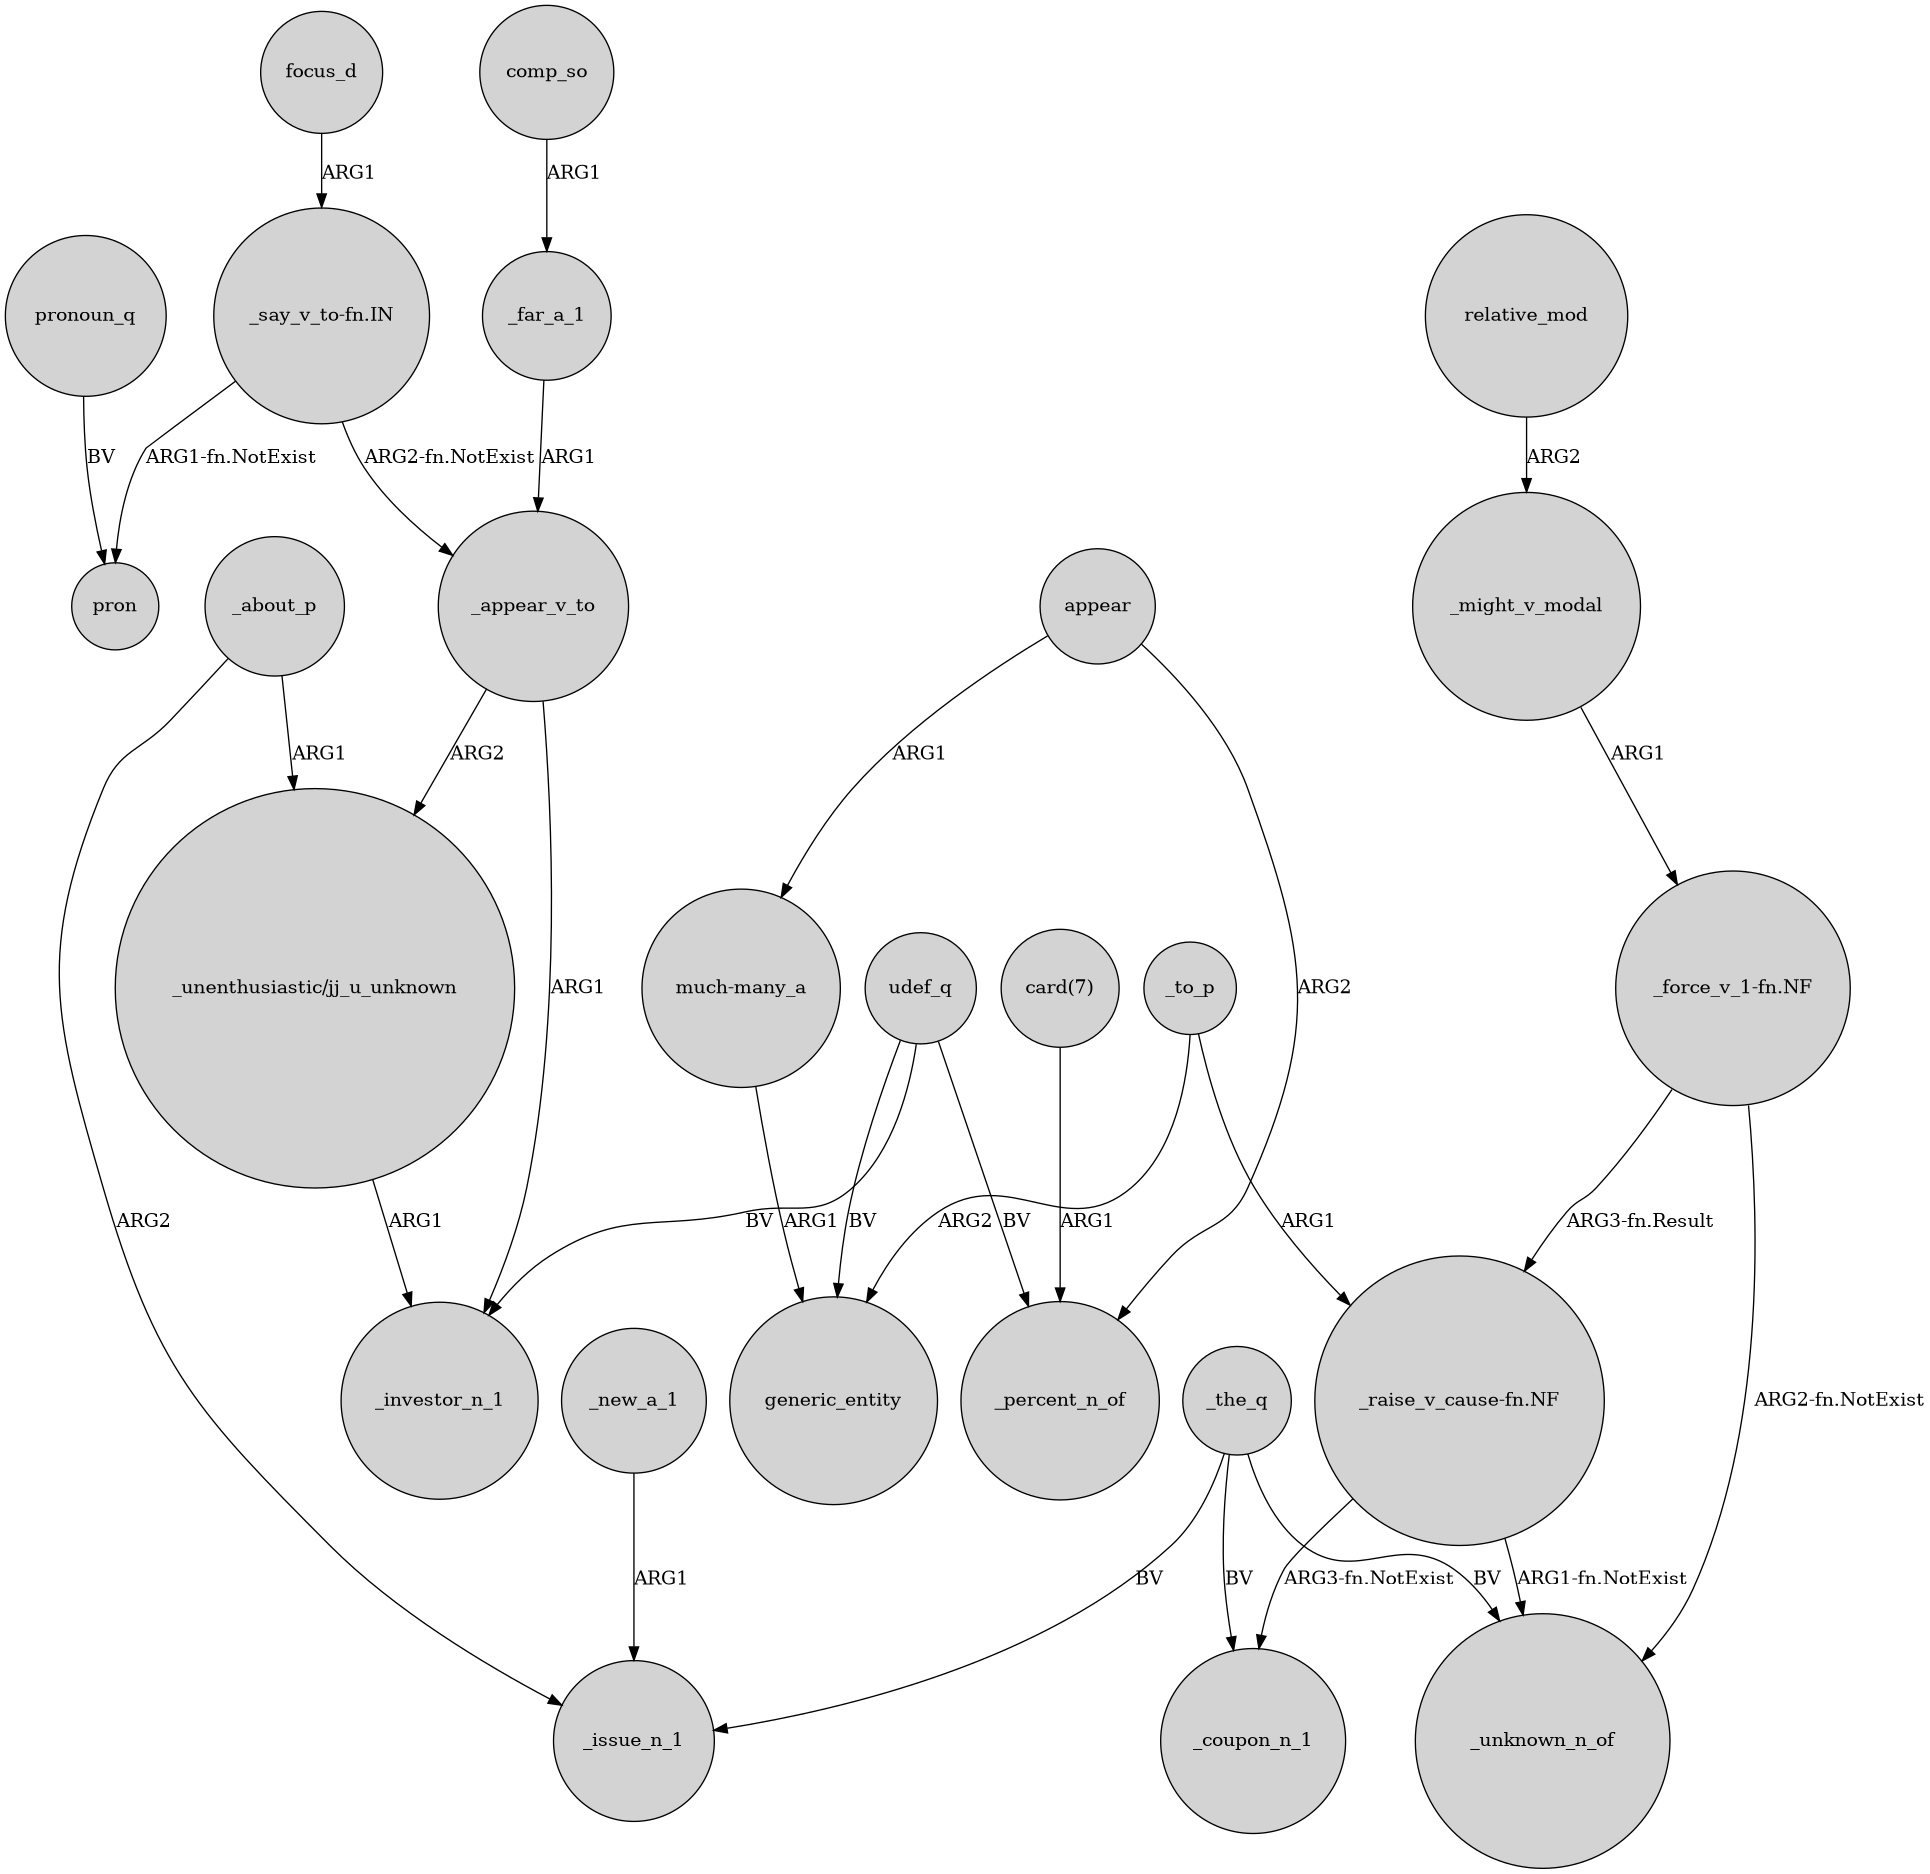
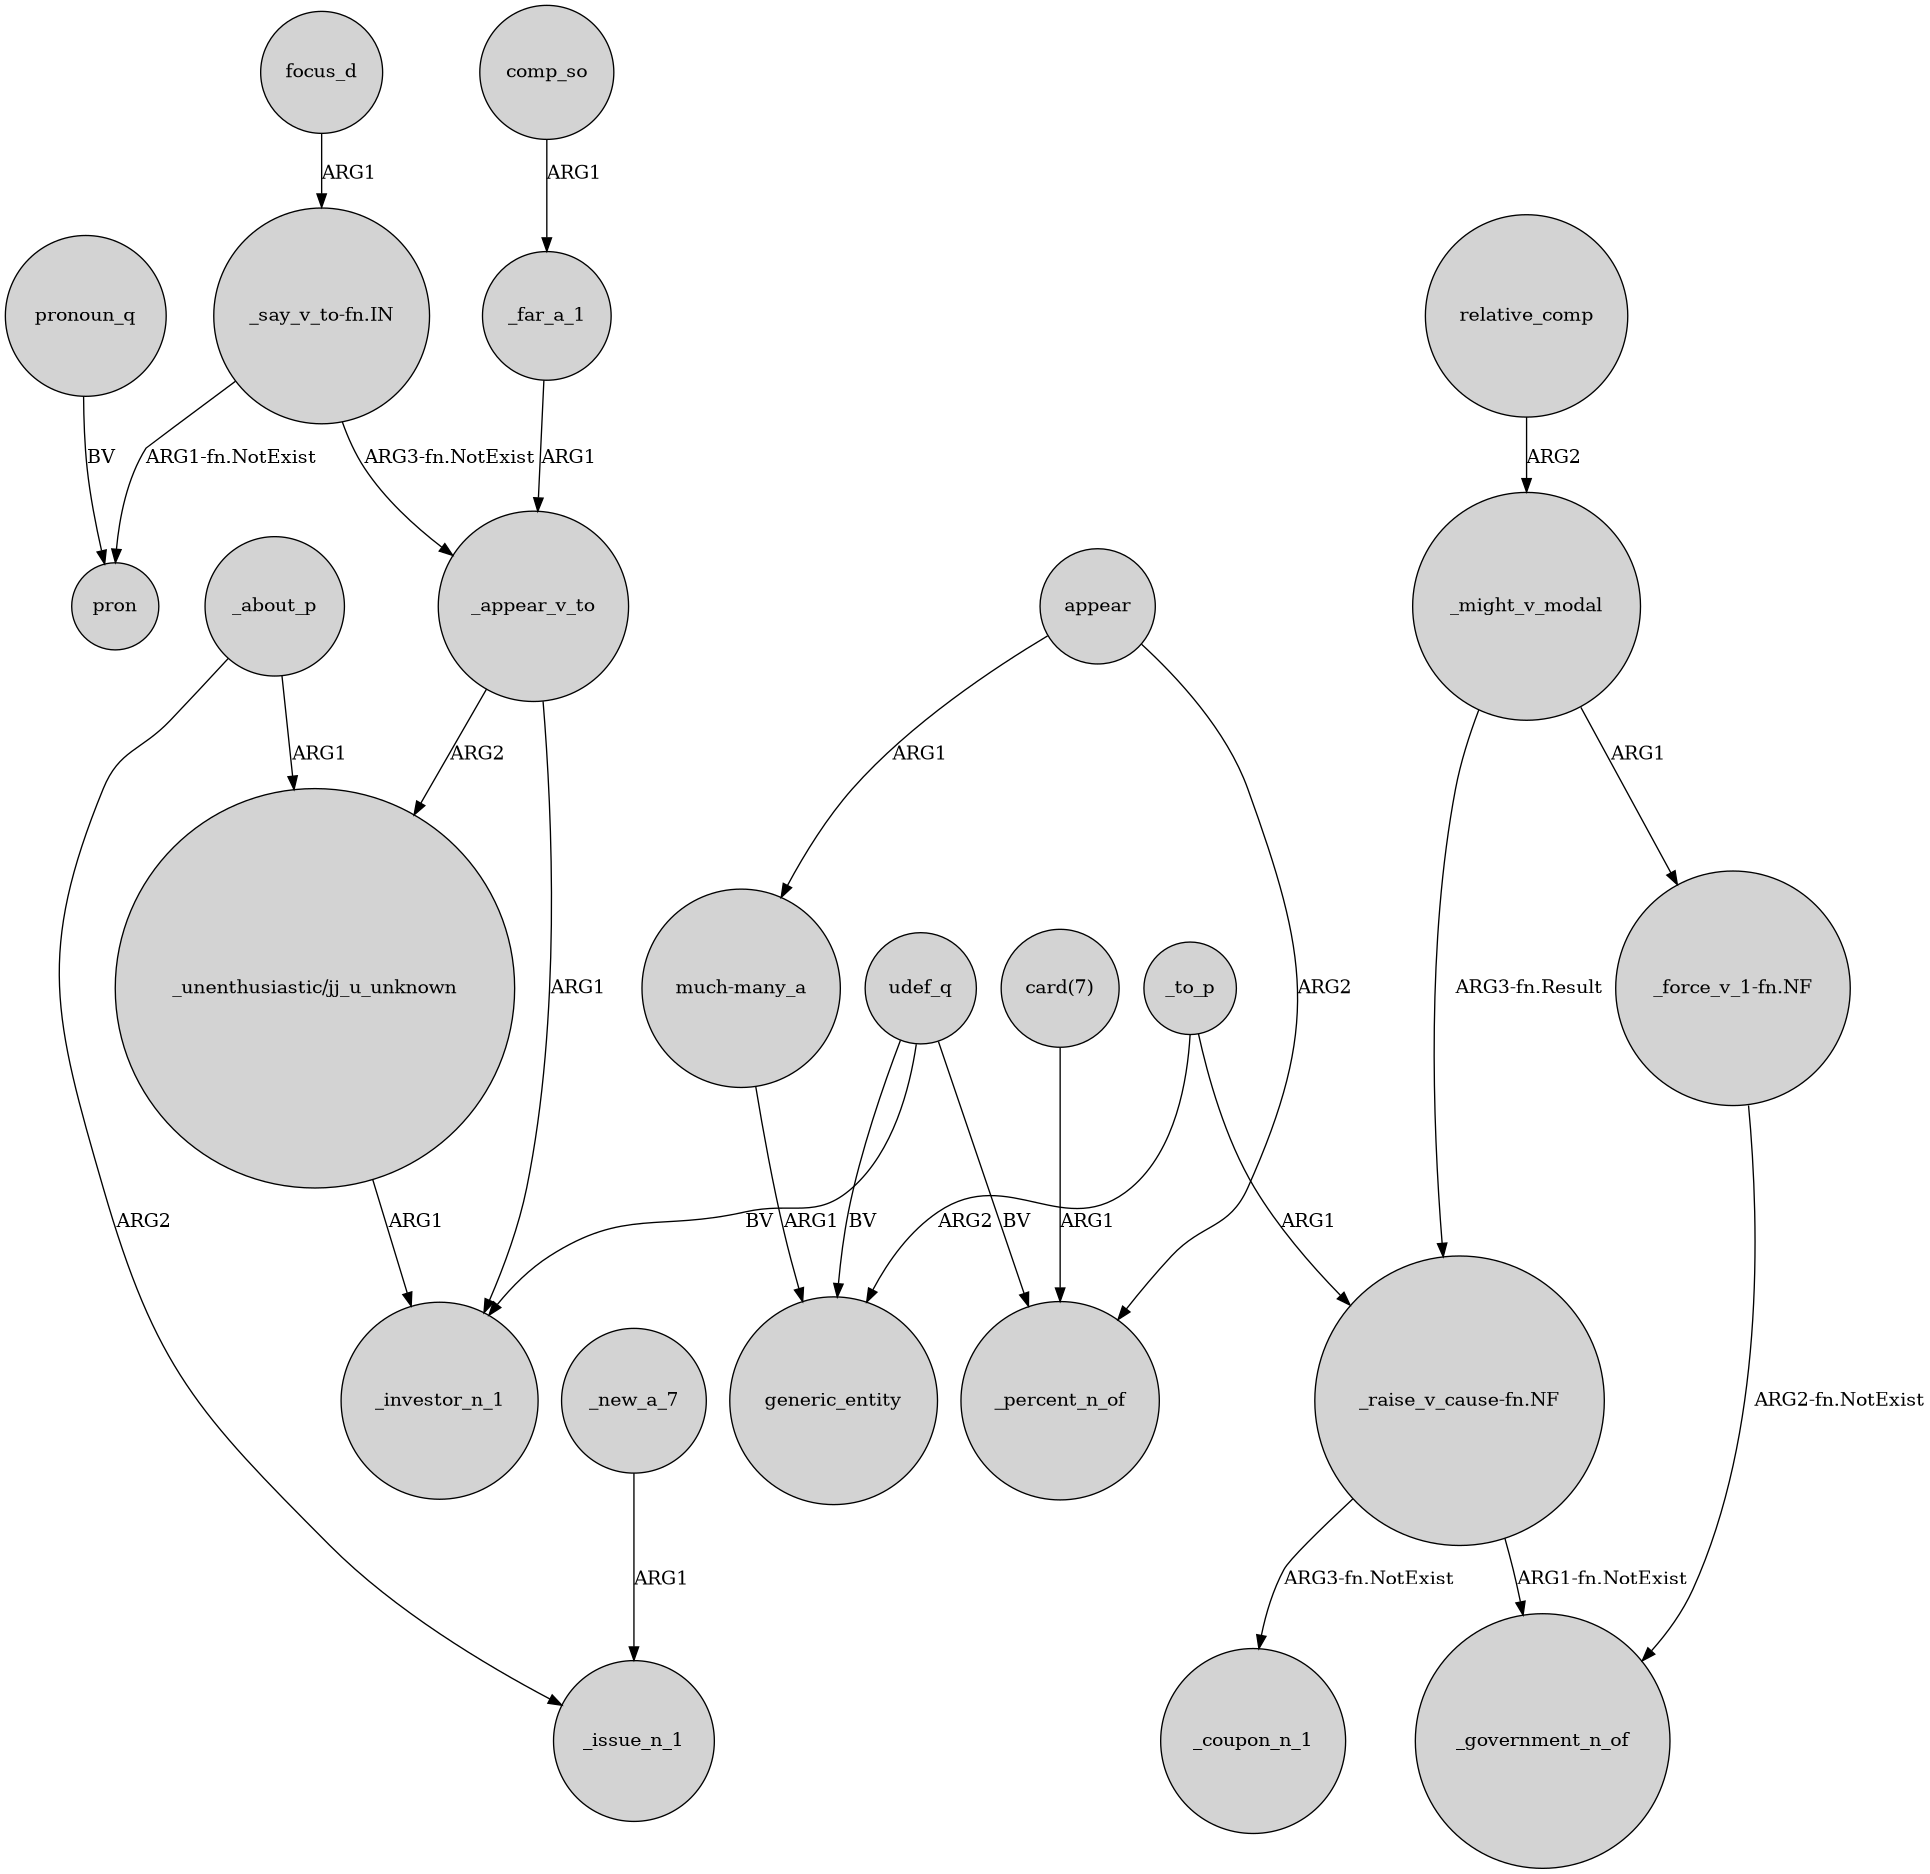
(1527, 316) -> (1527, 316)
(450, 458) -> (450, 458)
(1605, 1178) -> (1436, 975)
(634, 1401) -> (634, 1401)
(1237, 1401) -> none
(1543, 1741) -> (1543, 1741)
